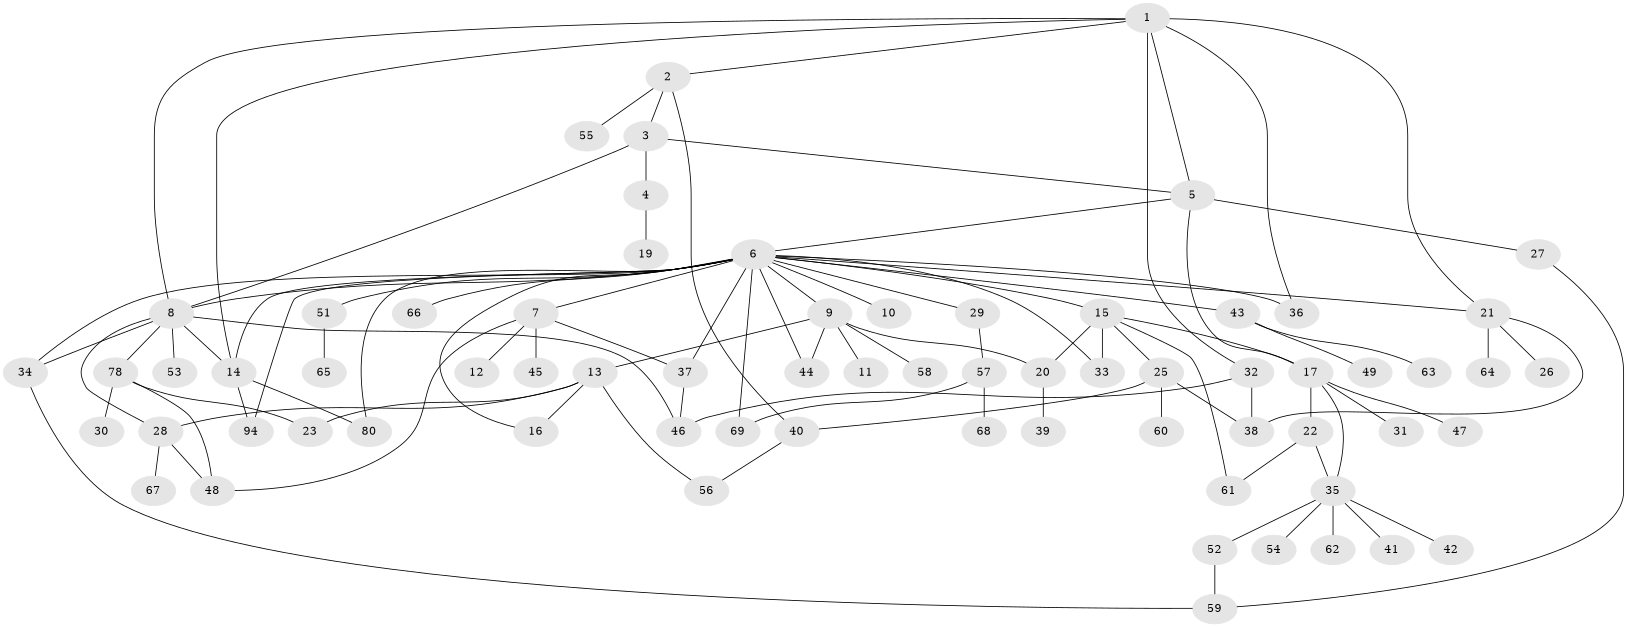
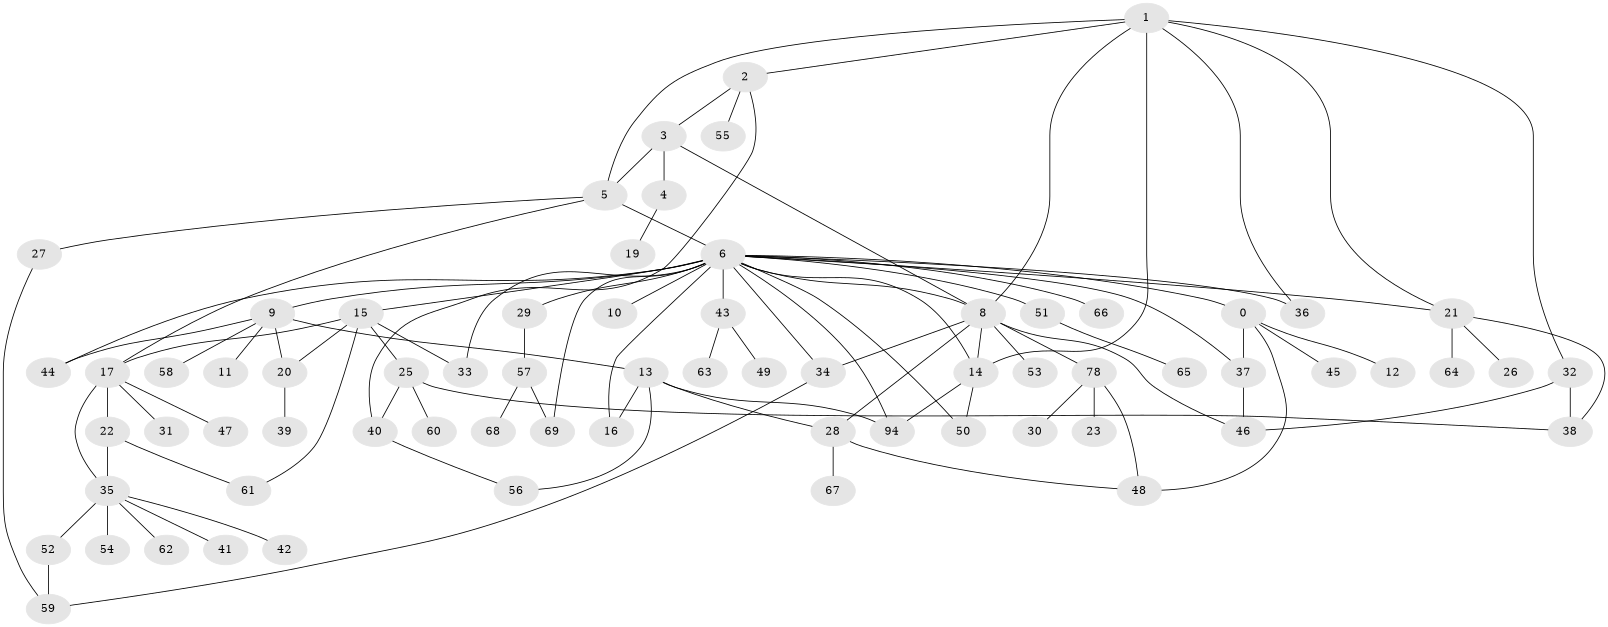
(536, 314) -> (1244, 314)
(440, 402) -> (758, 402)
(369, 432) -> (964, 432)
